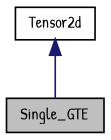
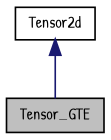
(55, 115) -> (55, 115)
